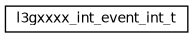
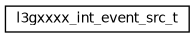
(97, 19) -> (97, 19)
